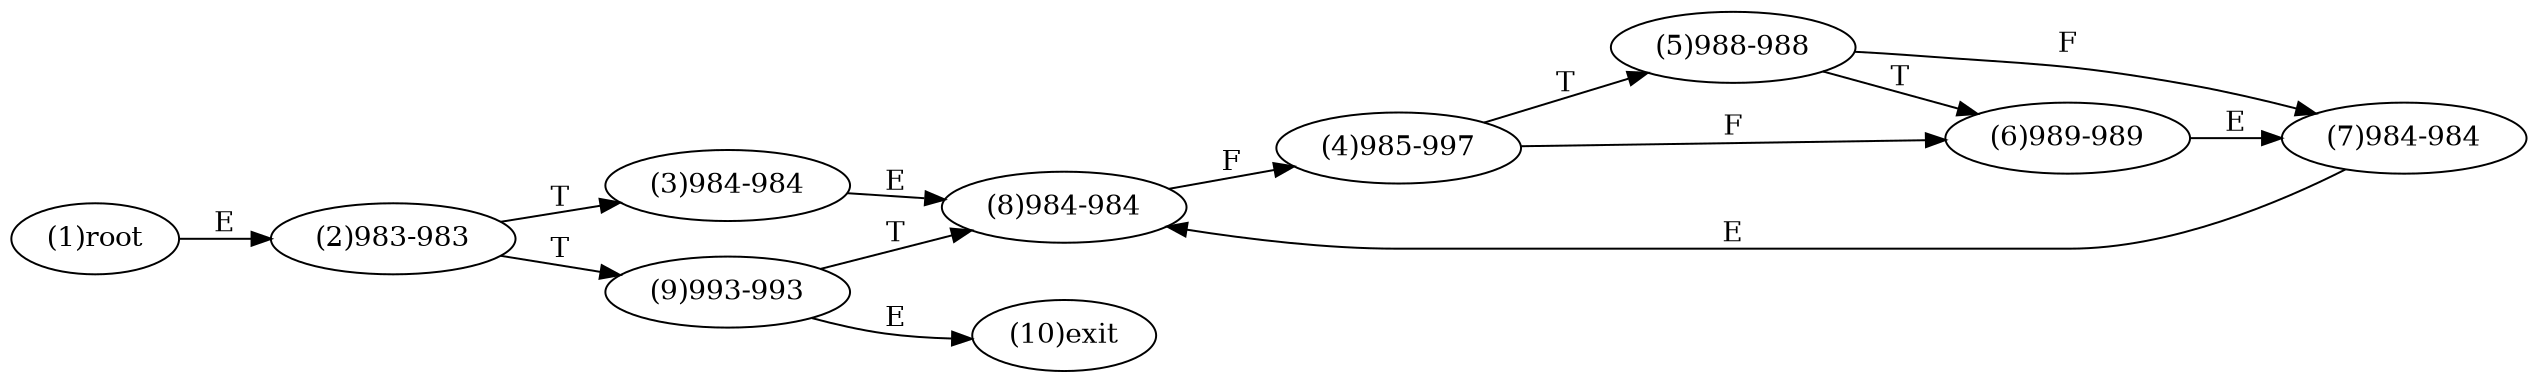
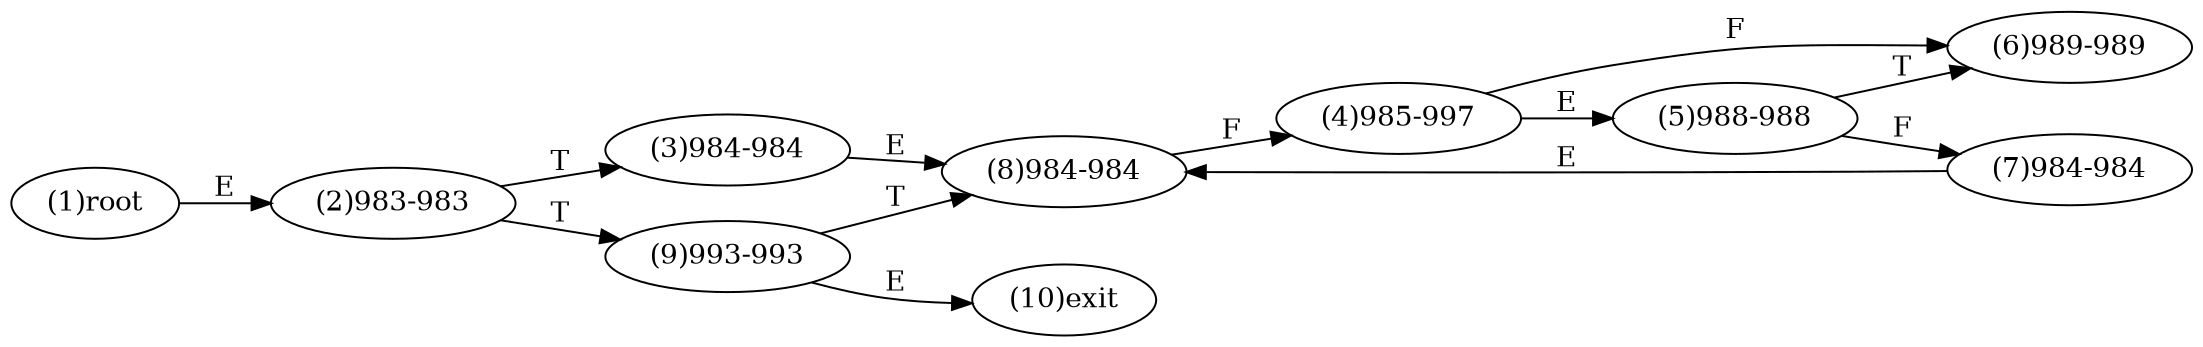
(1566, 84) -> (1567, 104)
(2226, 138) -> none
